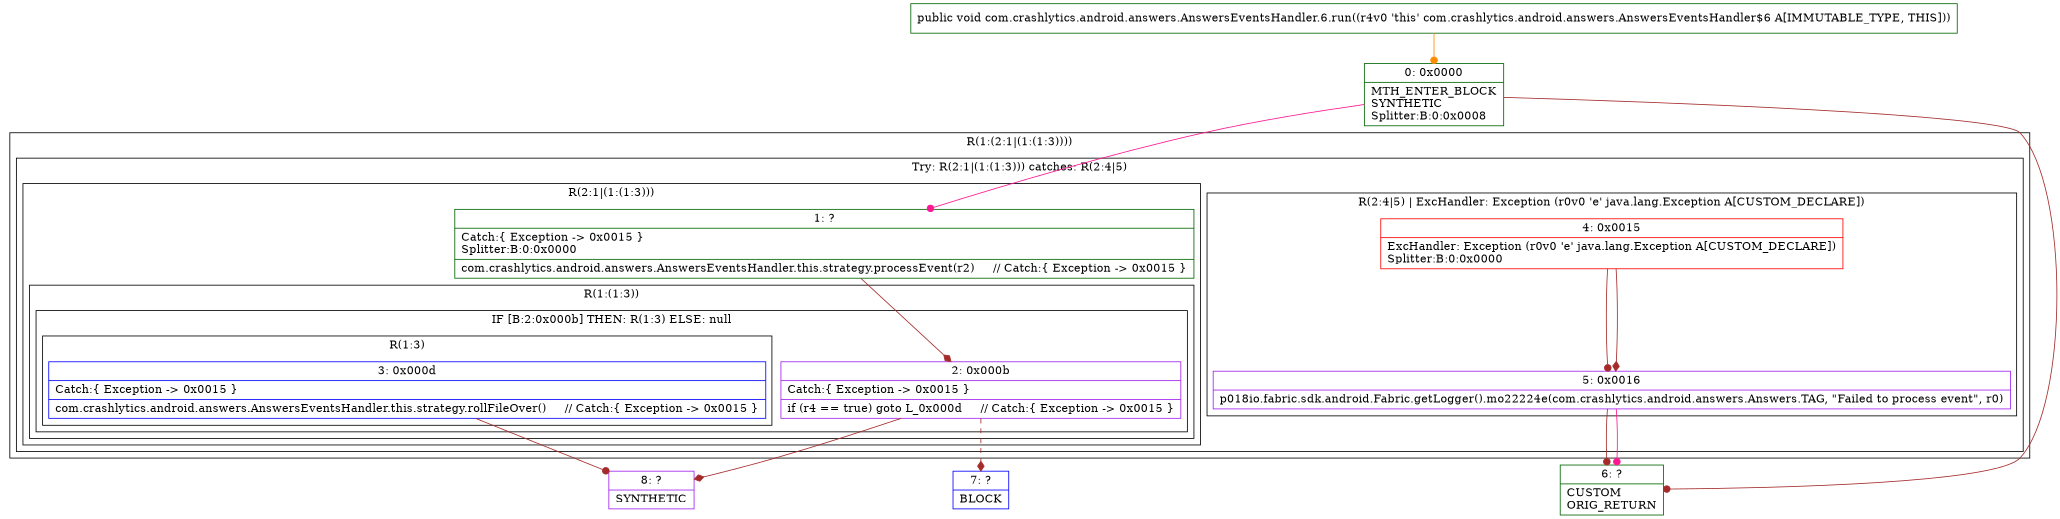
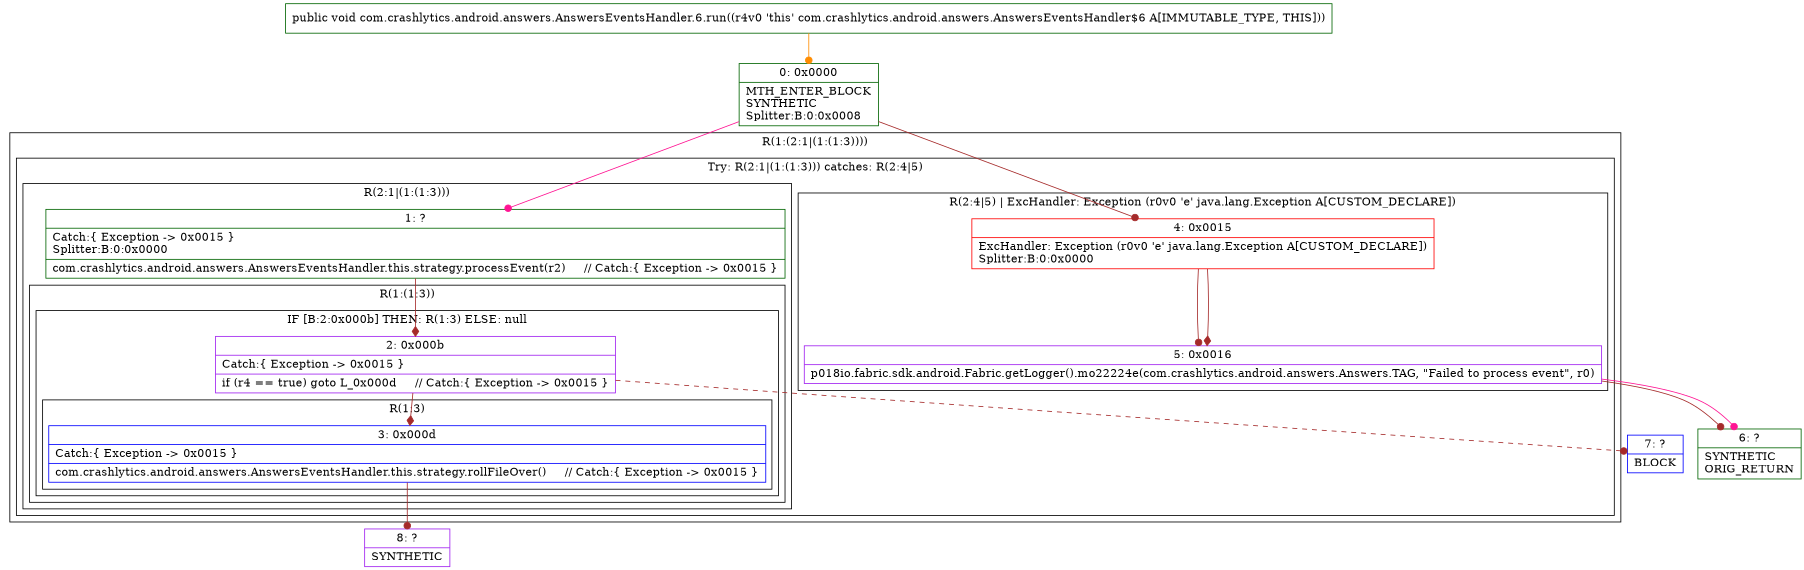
(2050, 213) -> (1005, 169)
(981, 440) -> (1118, 416)
(754, 464) -> (412, 405)
(1594, 493) -> (1740, 457)
